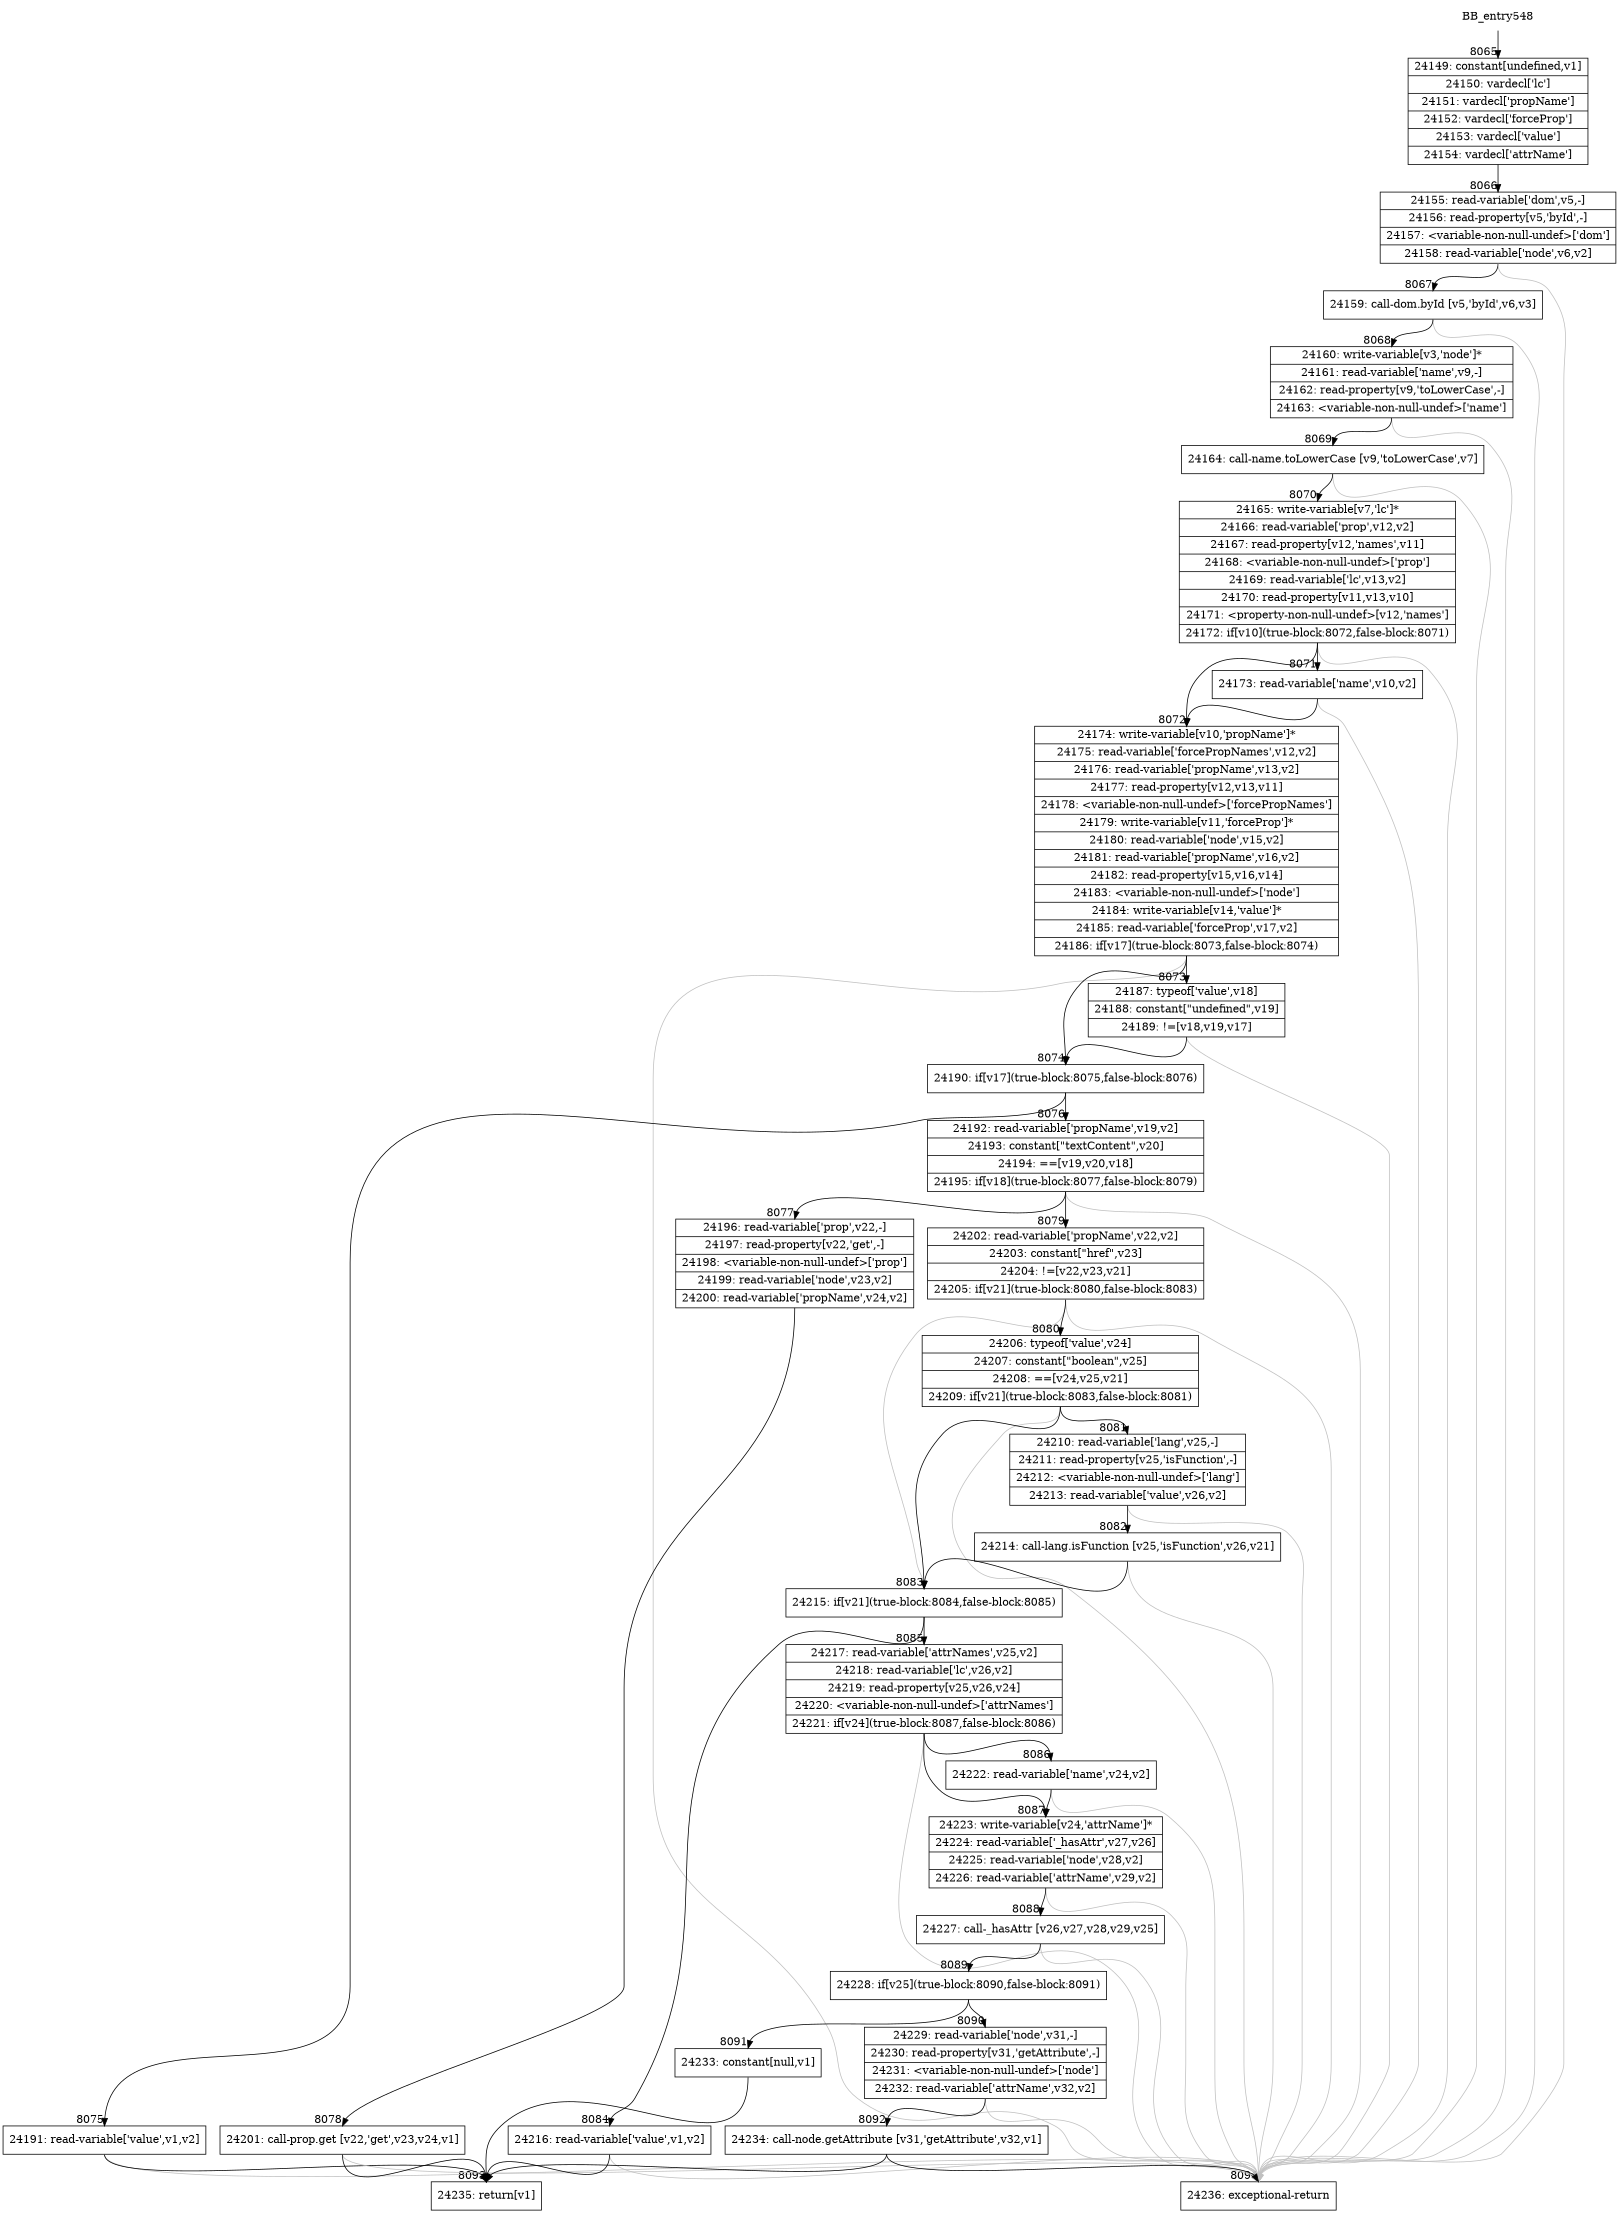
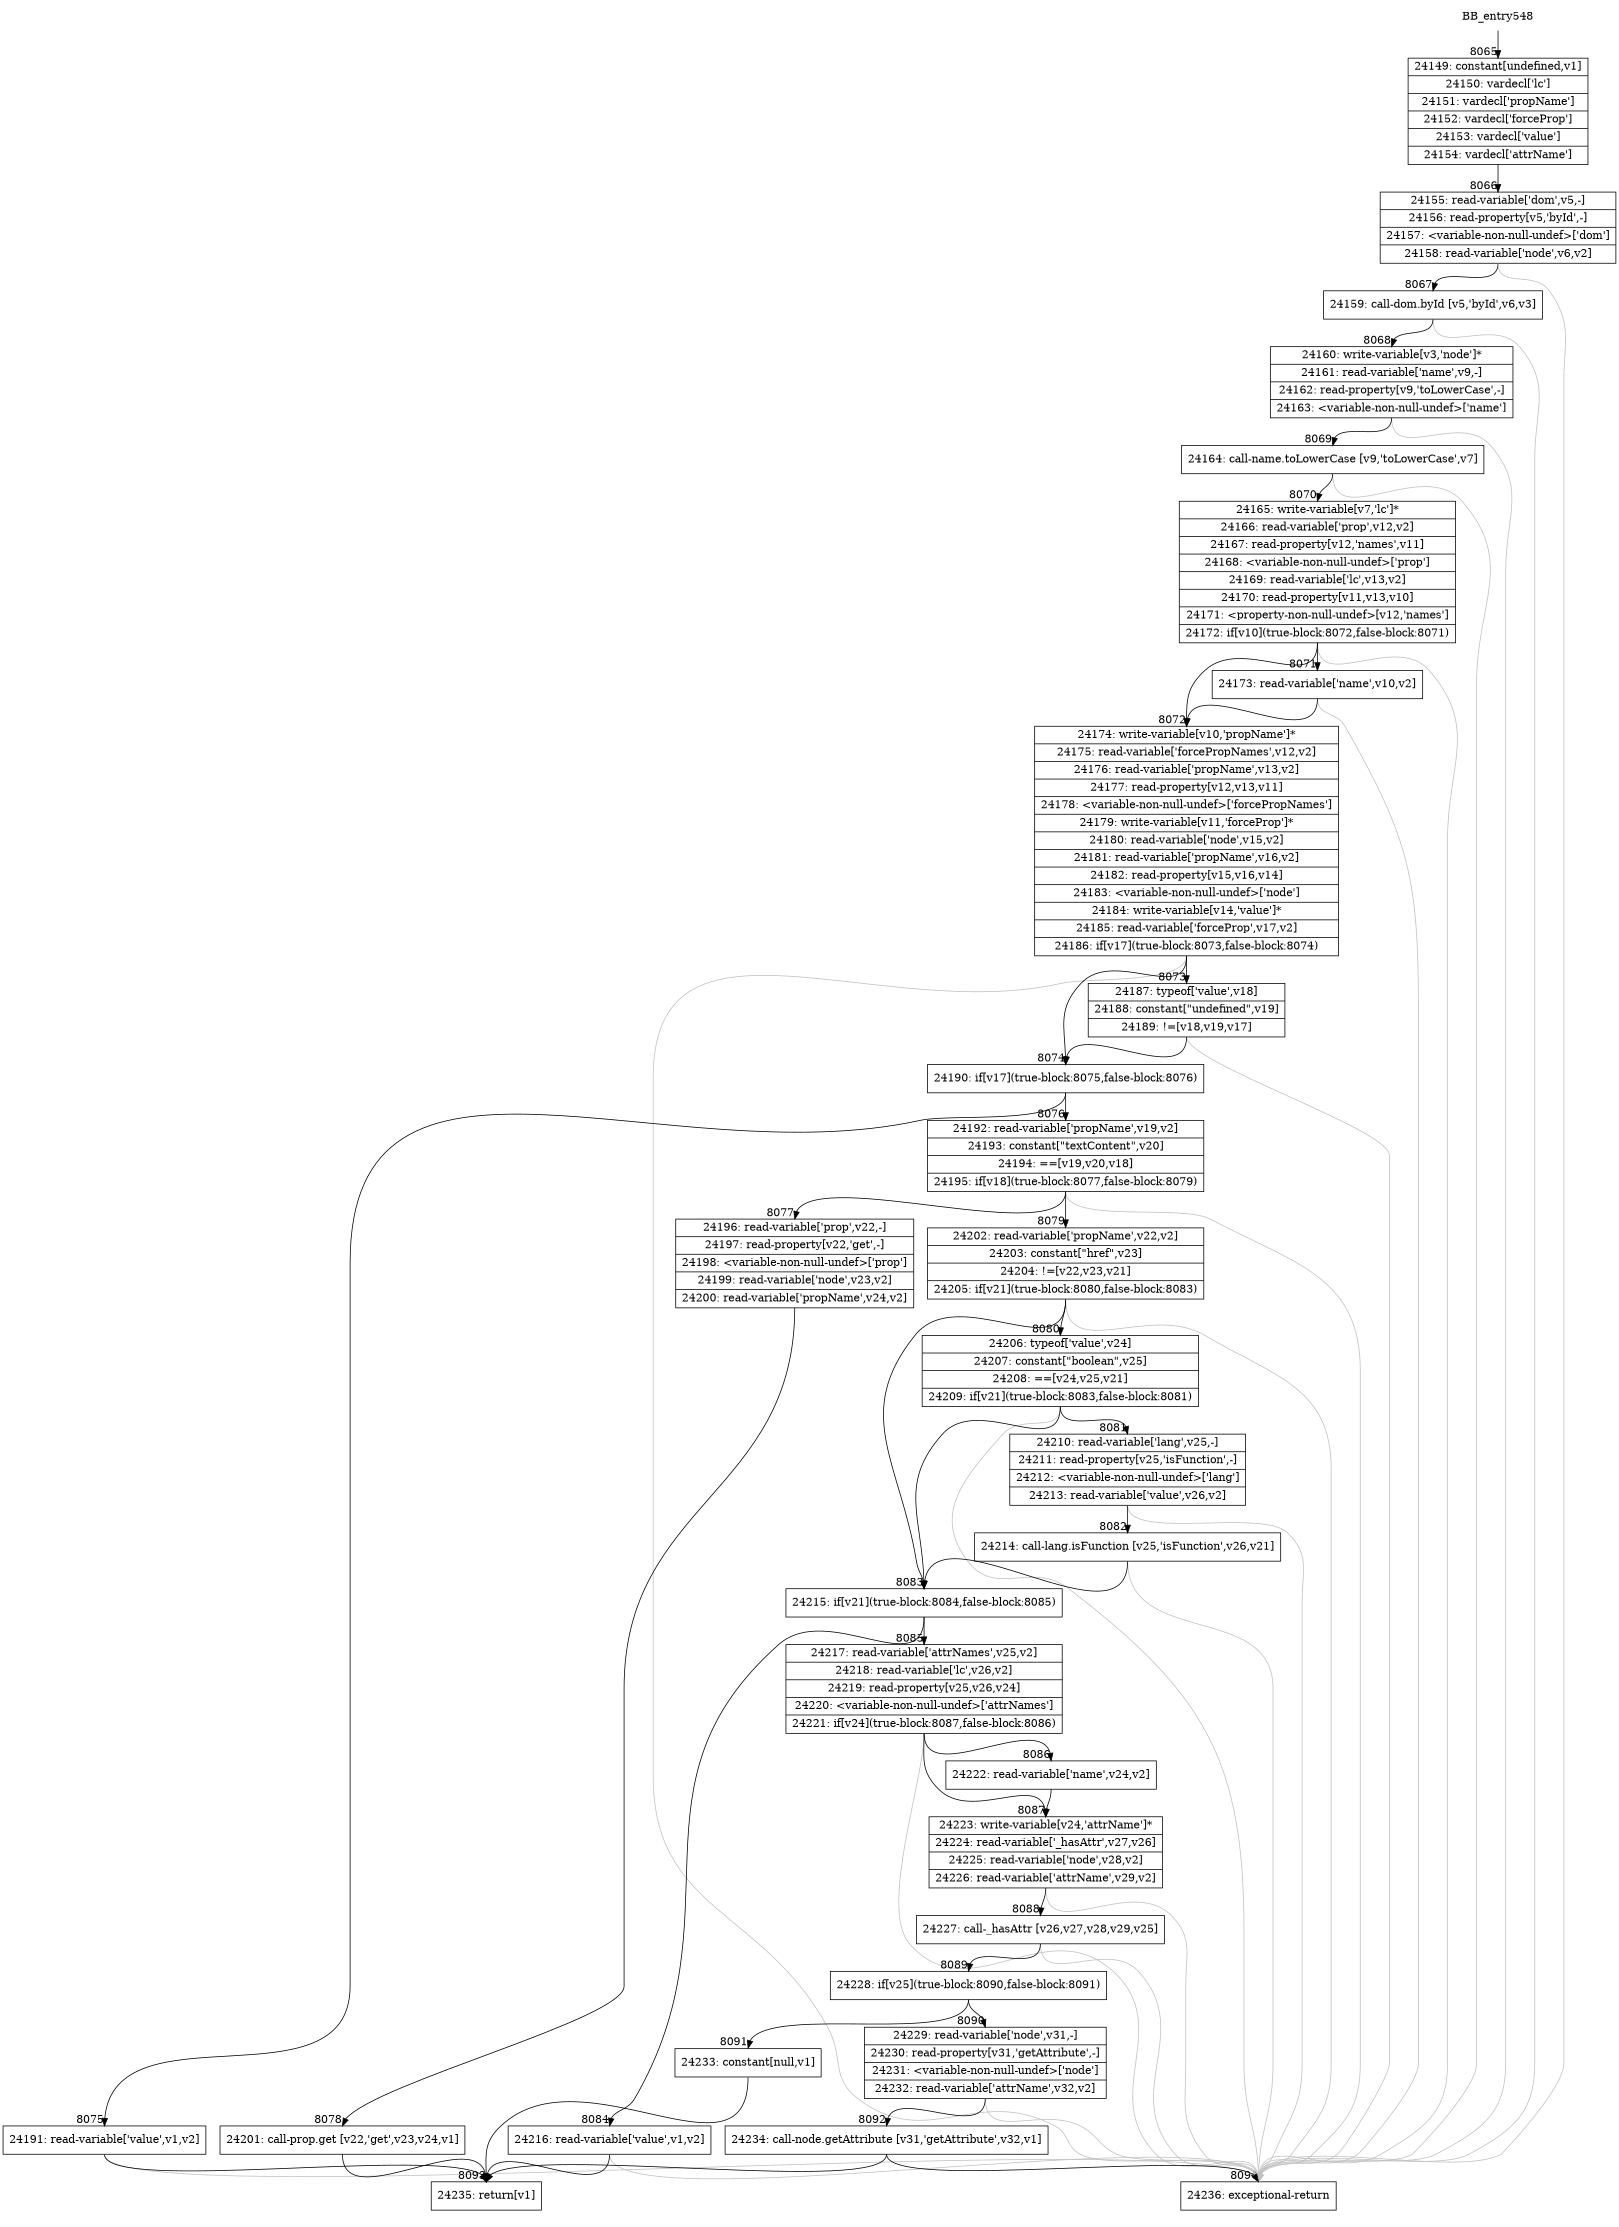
(893, 1371) -> (893, 1371)
(1215, 1928) -> none
(797, 2168) -> none
